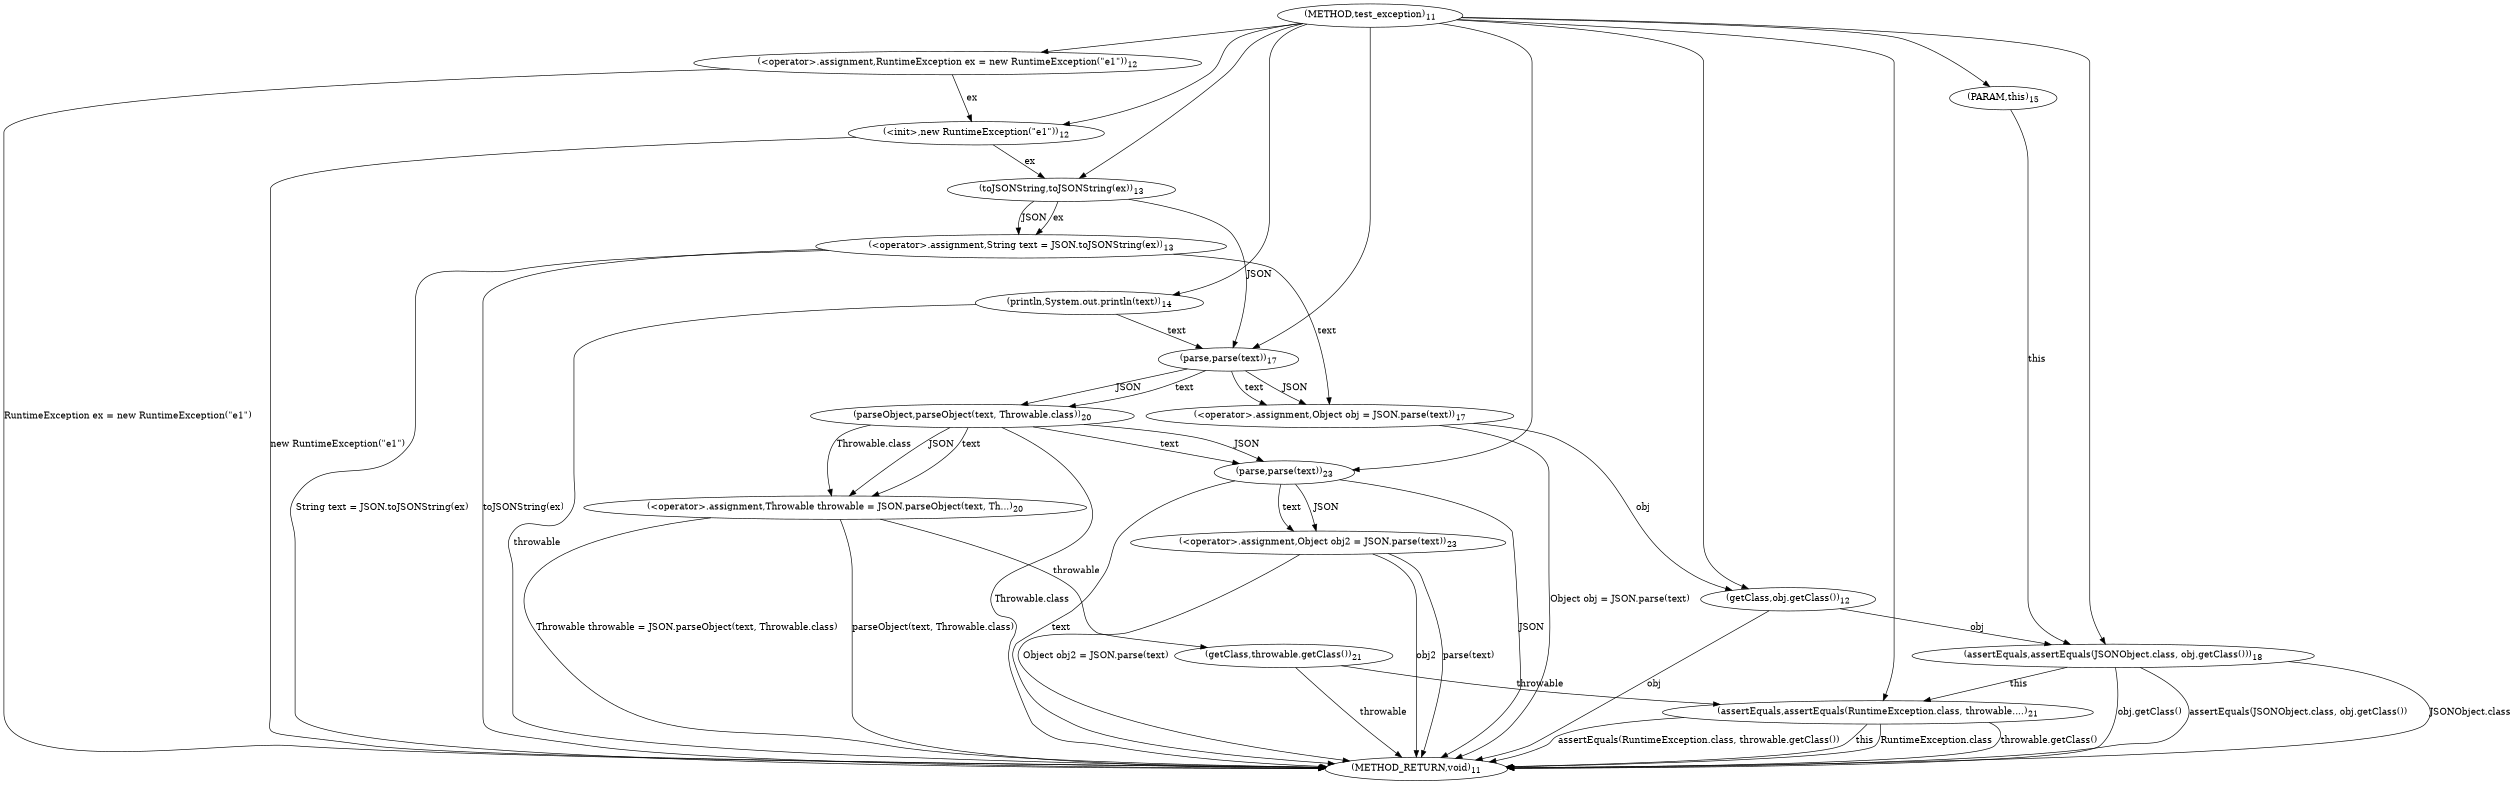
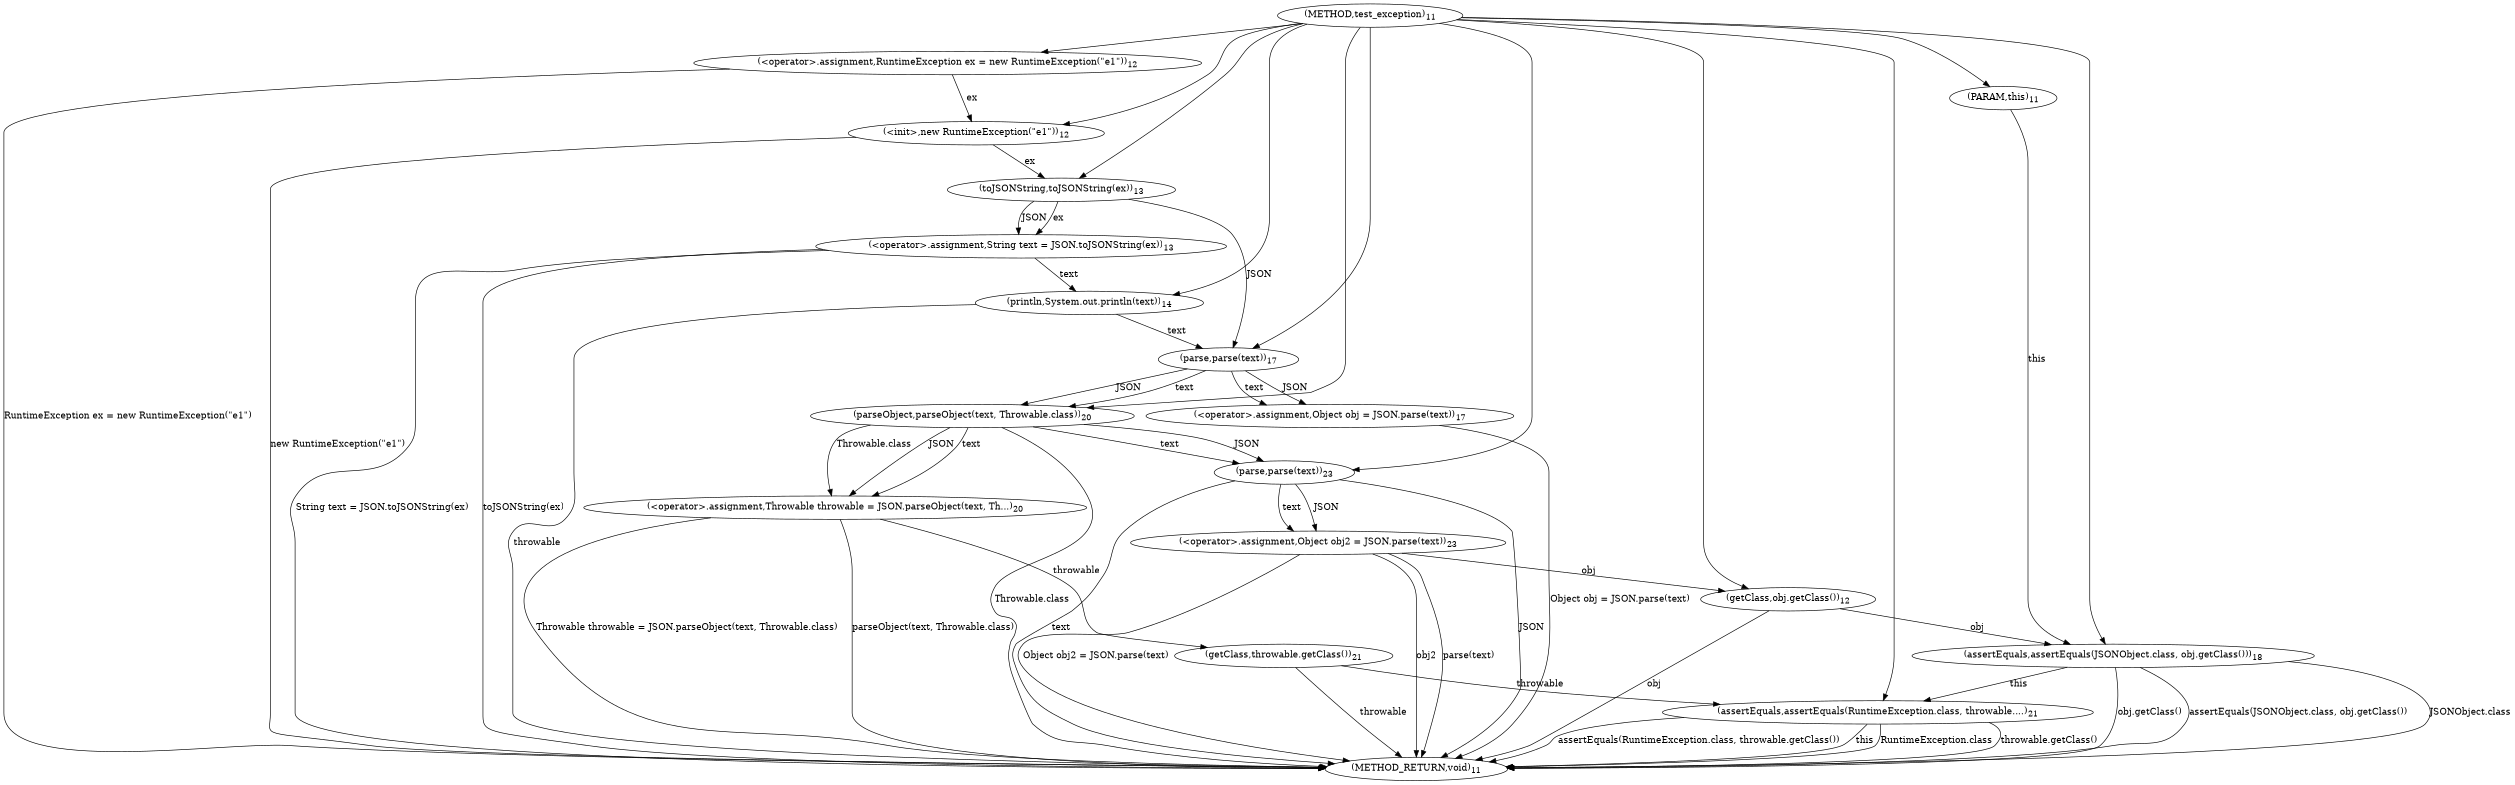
(2034, 97) -> (2034, 97)
(1289, 284) -> (1053, 272)
none -> (1345, 326)
(1613, 484) -> (1560, 572)
